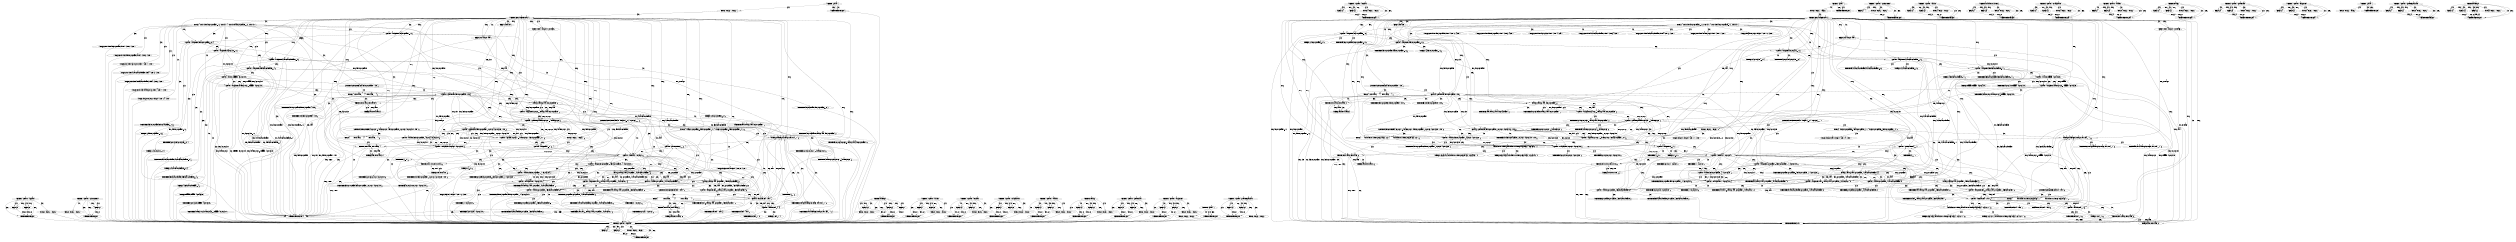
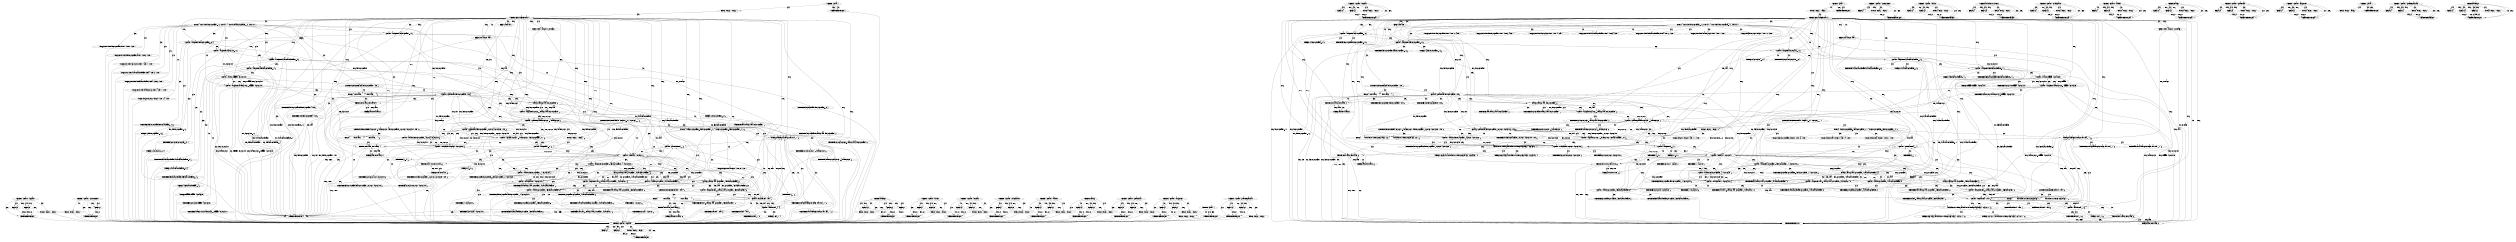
none -> (1789, 138)
none -> (1880, 138)
(453, 195) -> none
